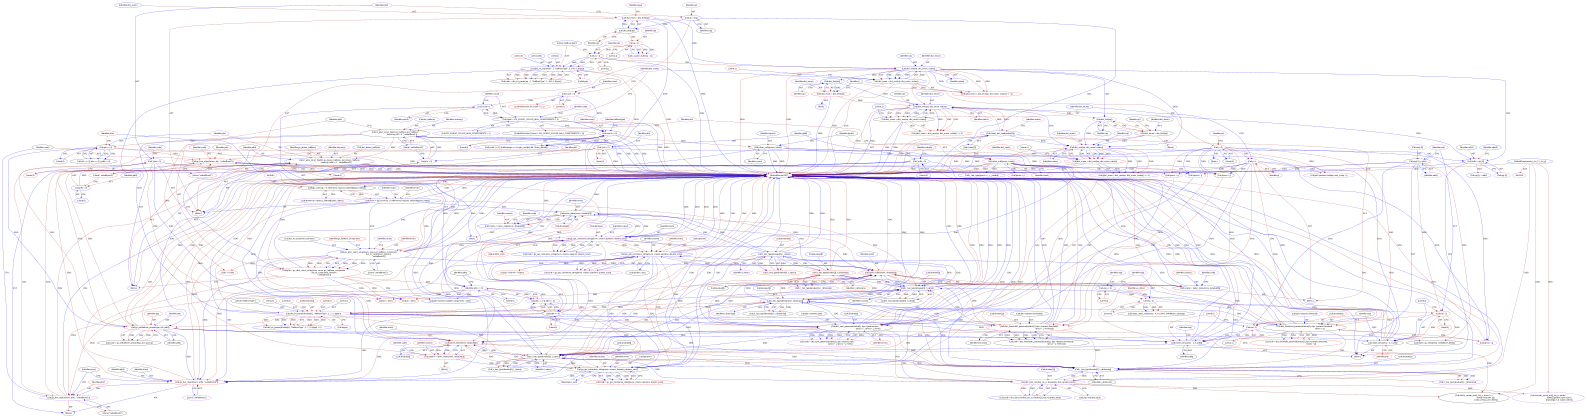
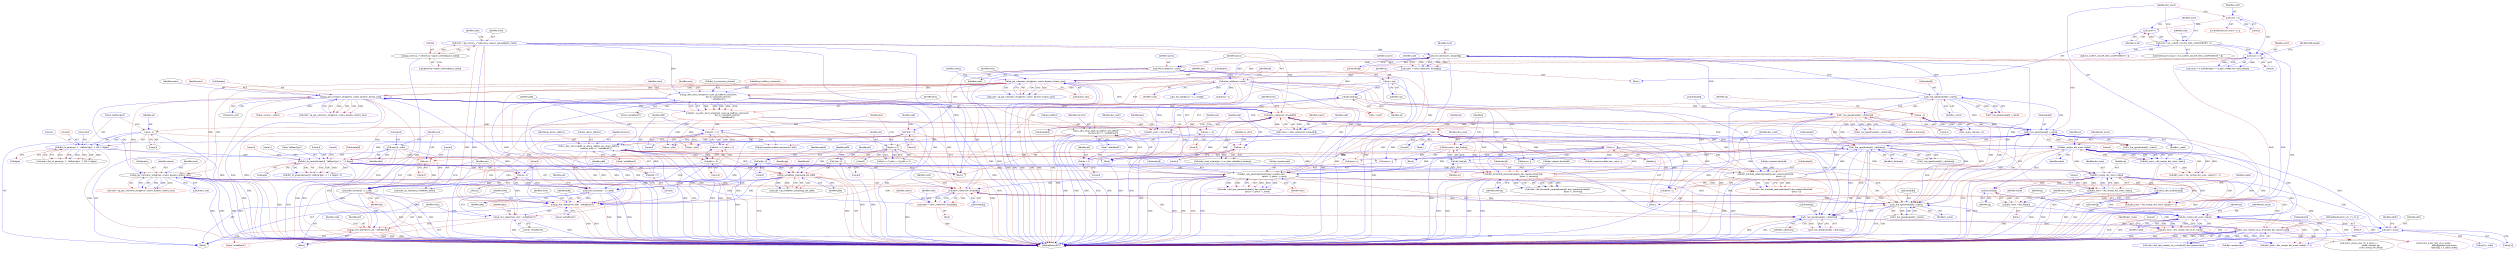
(565, 177) -> (413, 237)
(474, 288) -> (712, 132)
(129, 343) -> (792, 191)
